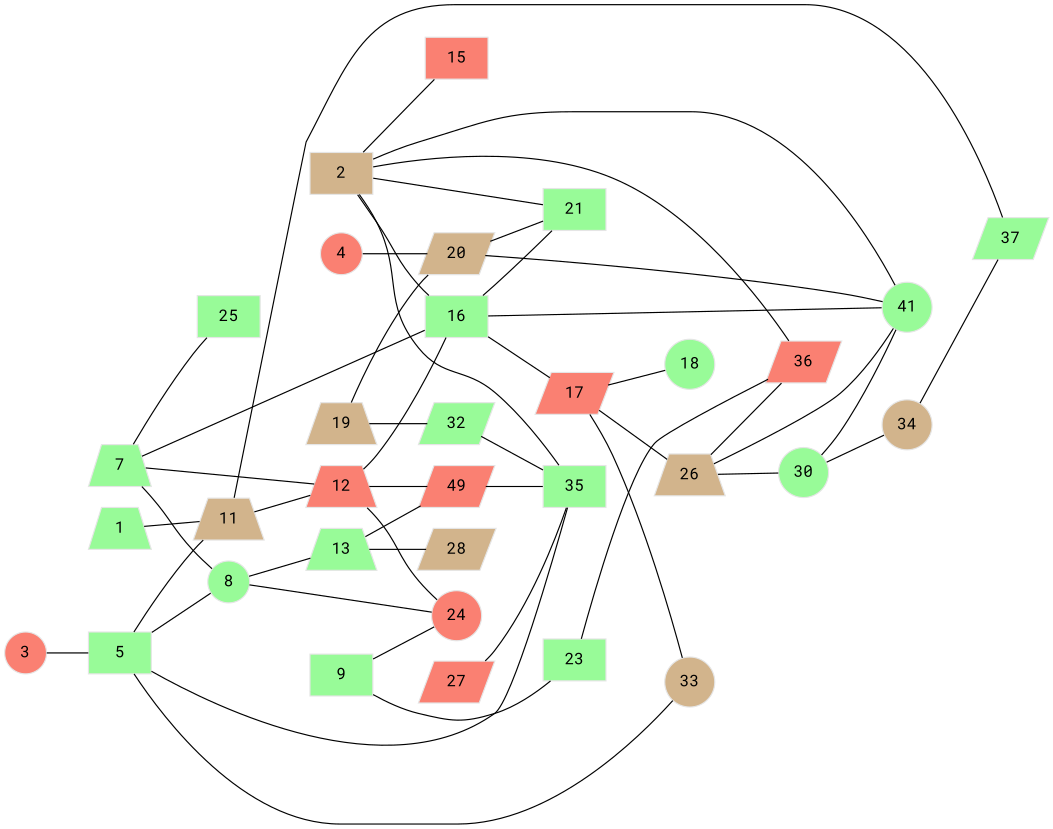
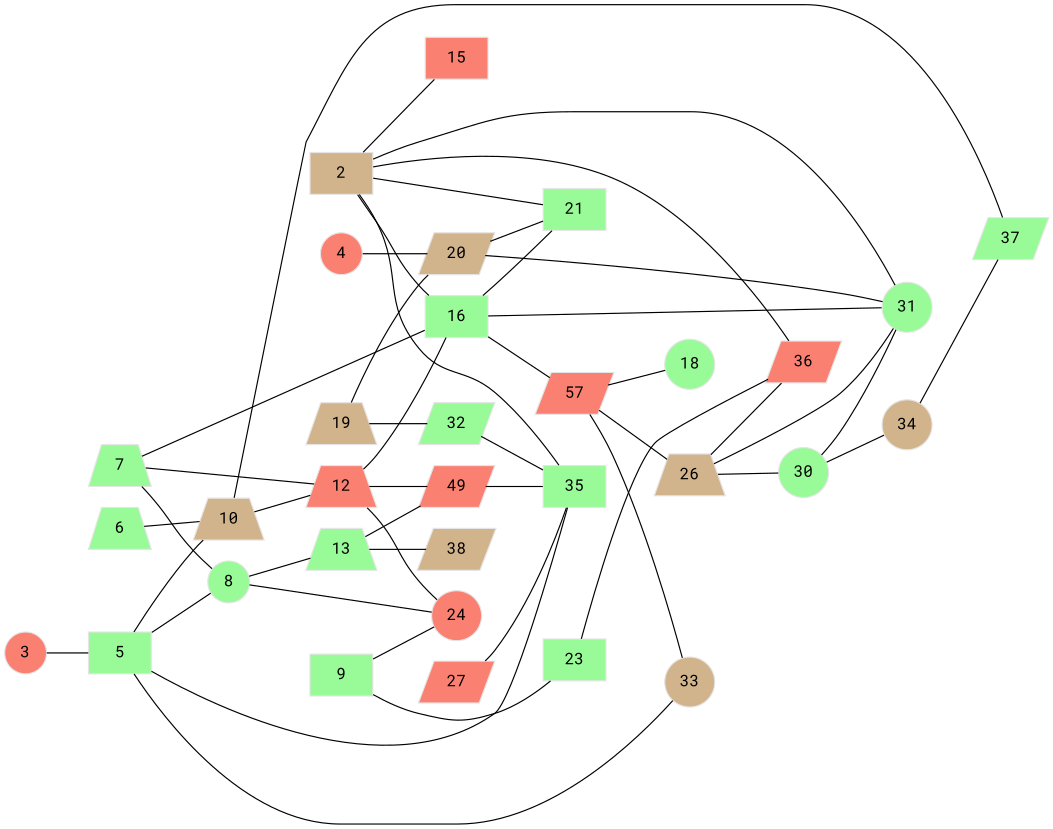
(907, 307) -> (907, 307)
(229, 317) -> none
(575, 393) -> (575, 393)
(229, 519) -> (229, 519)
(120, 528) -> (120, 528)
(457, 549) -> (457, 549)
